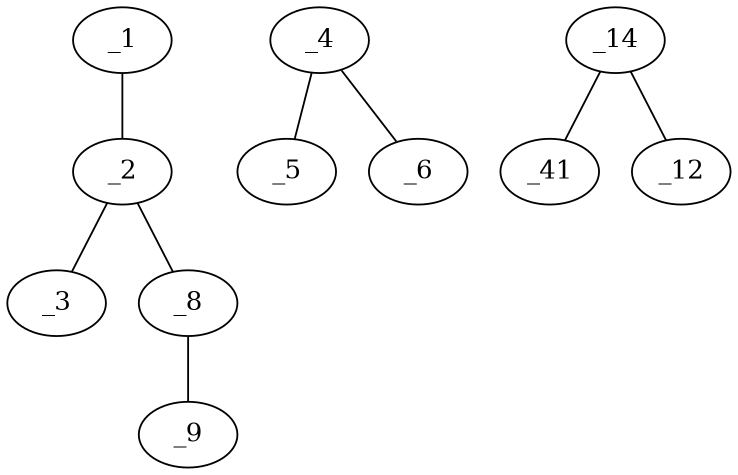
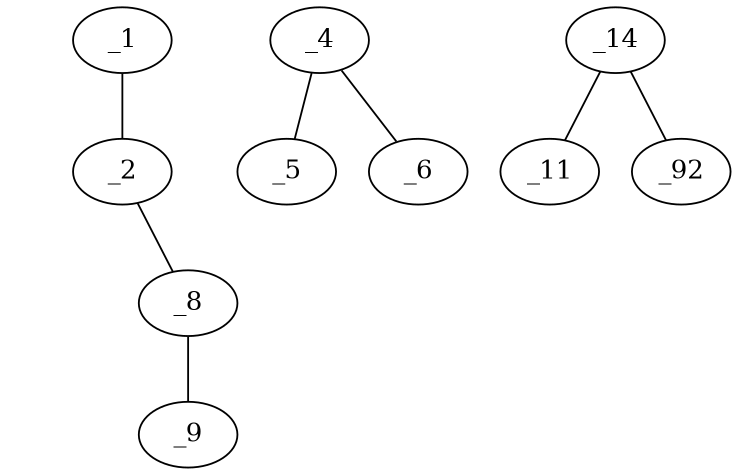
(550, 172) -> (550, 172)
(681, 172) -> (681, 172)
(57, 303) -> none
